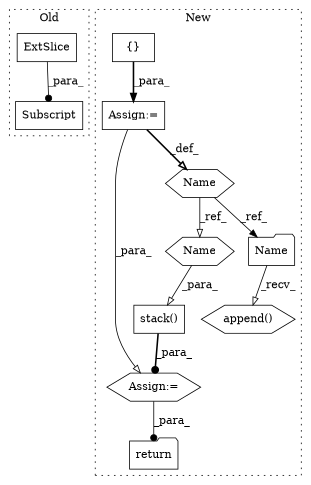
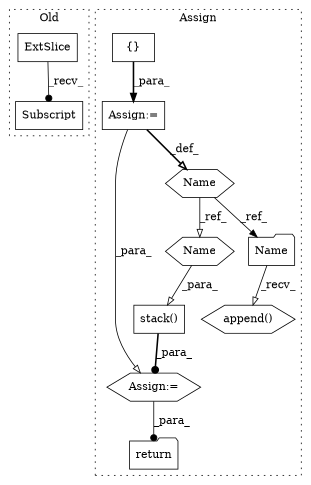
(198, 18) -> (198, 18)
(66, 82) -> (66, 82)
